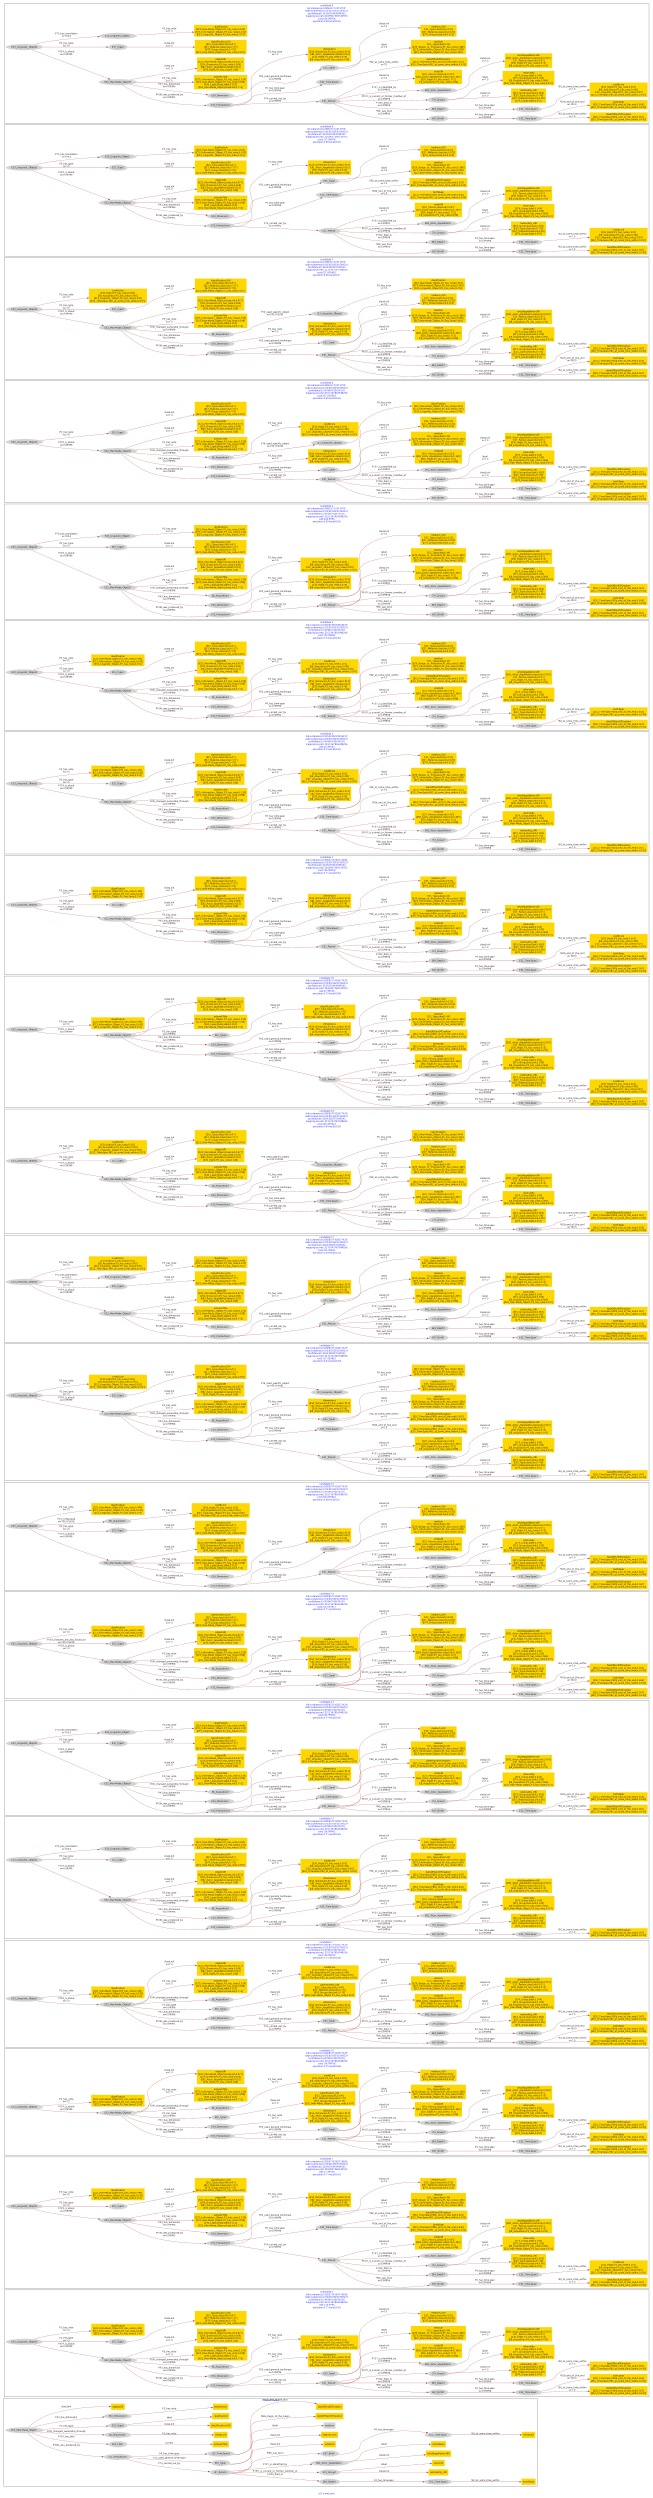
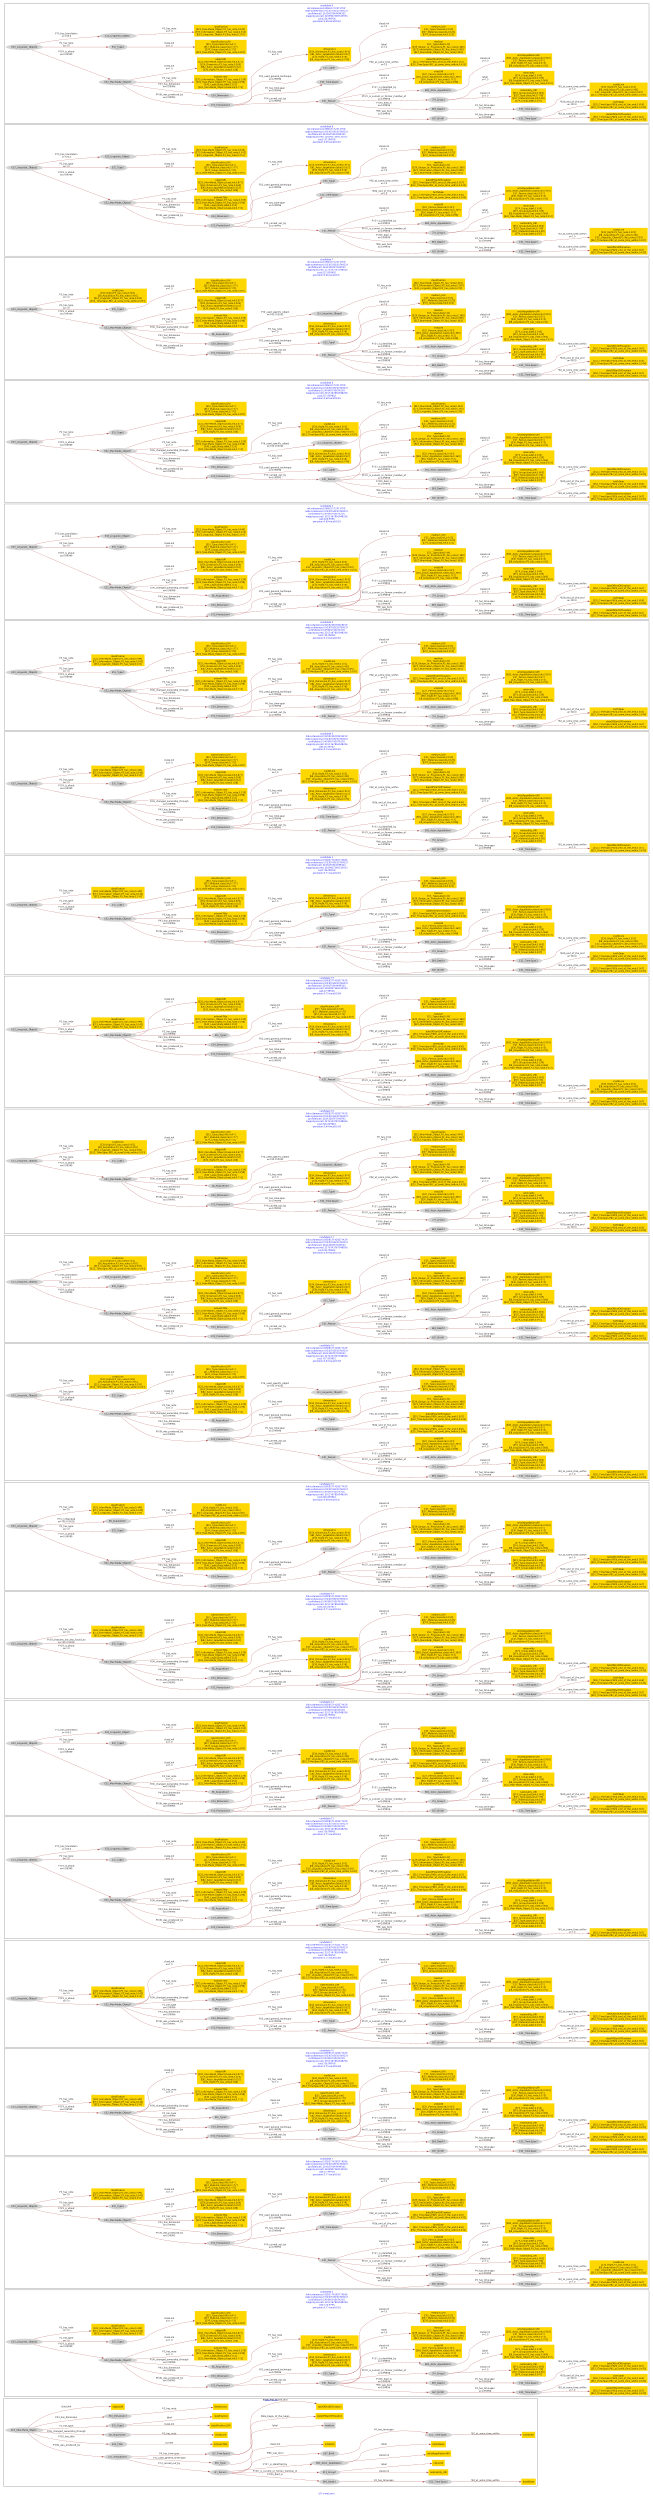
(270, 2400) -> (270, 2400)
(330, 2435) -> none
